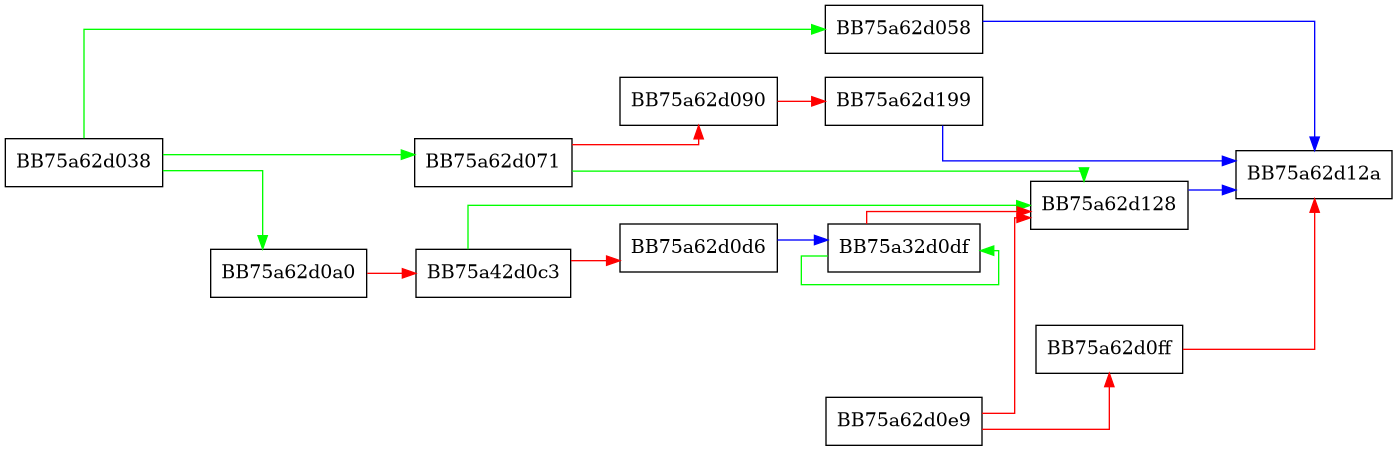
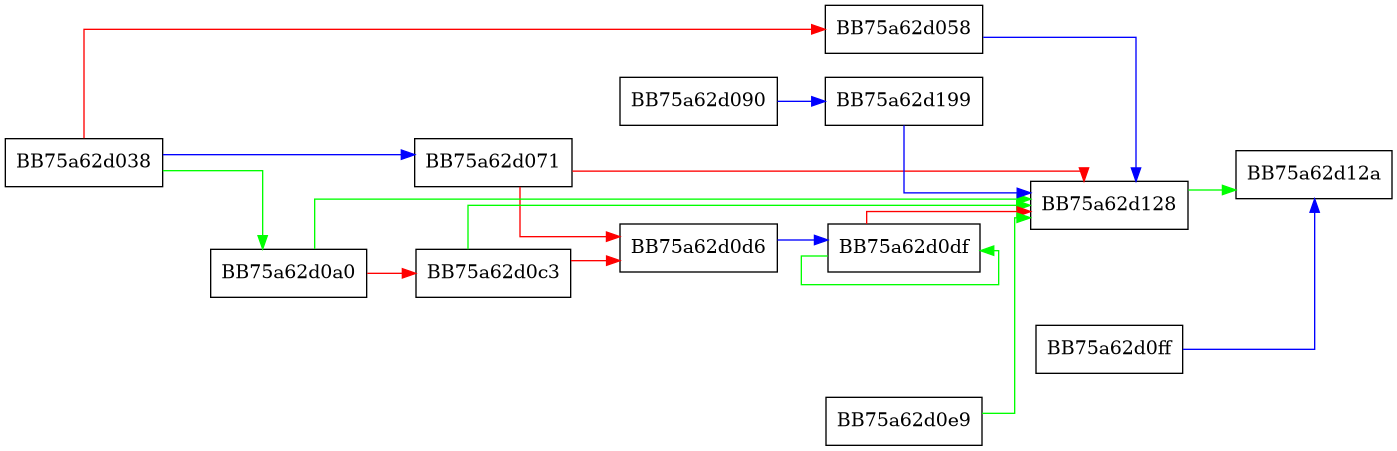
(1207, 21) -> (1125, 37)
(393, 29) -> (393, 29)
(795, 101) -> (795, 101)
(638, 145) -> (538, 237)
(282, 155) -> (282, 155)
(1065, 161) -> (904, 189)
(829, 171) -> (829, 171)
(1205, 190) -> (1205, 190)
none -> (453, 199)
(904, 248) -> (904, 248)
(493, 273) -> (493, 273)
(1015, 331) -> (1015, 331)
(1315, 347) -> (1315, 347)
(1067, 429) -> none
